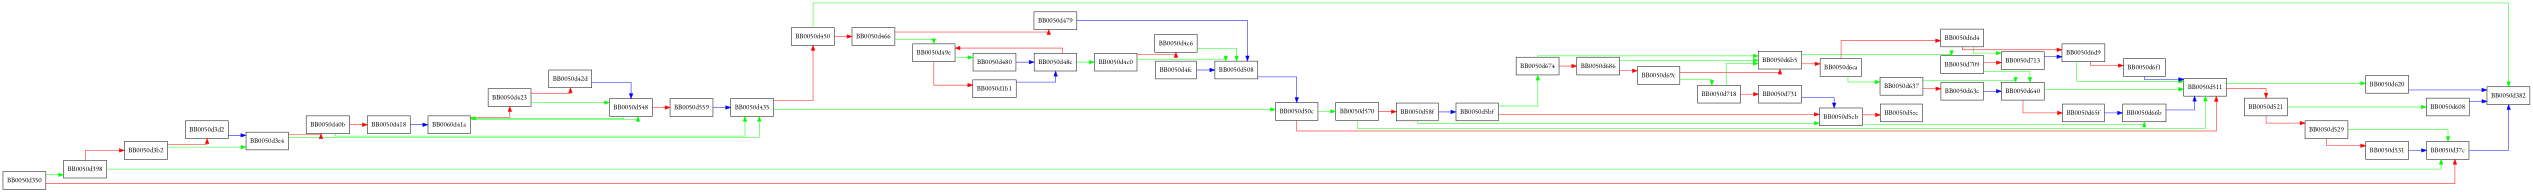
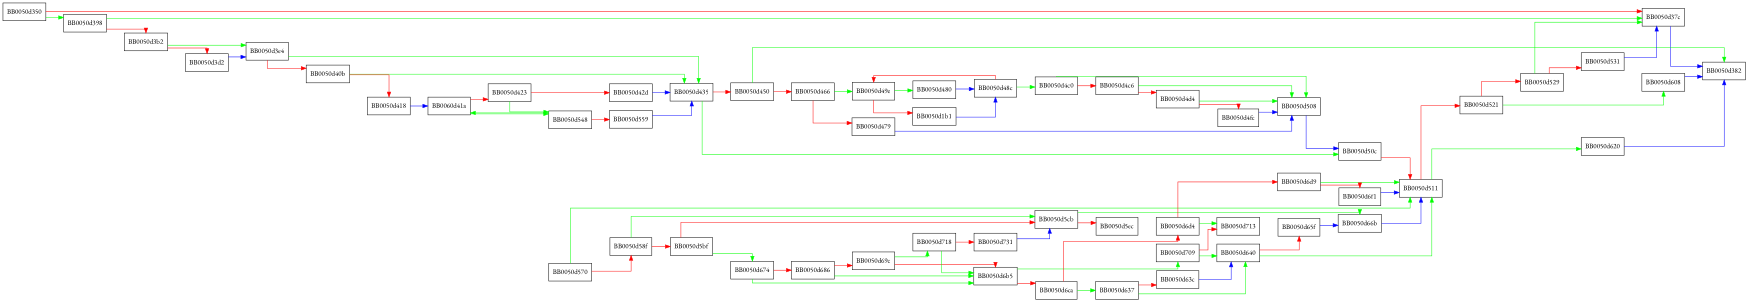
(2051, 57) -> none
(617, 83) -> (659, 92)
none -> (1178, 99)
(1324, 111) -> none
(1445, 112) -> (659, 247)
